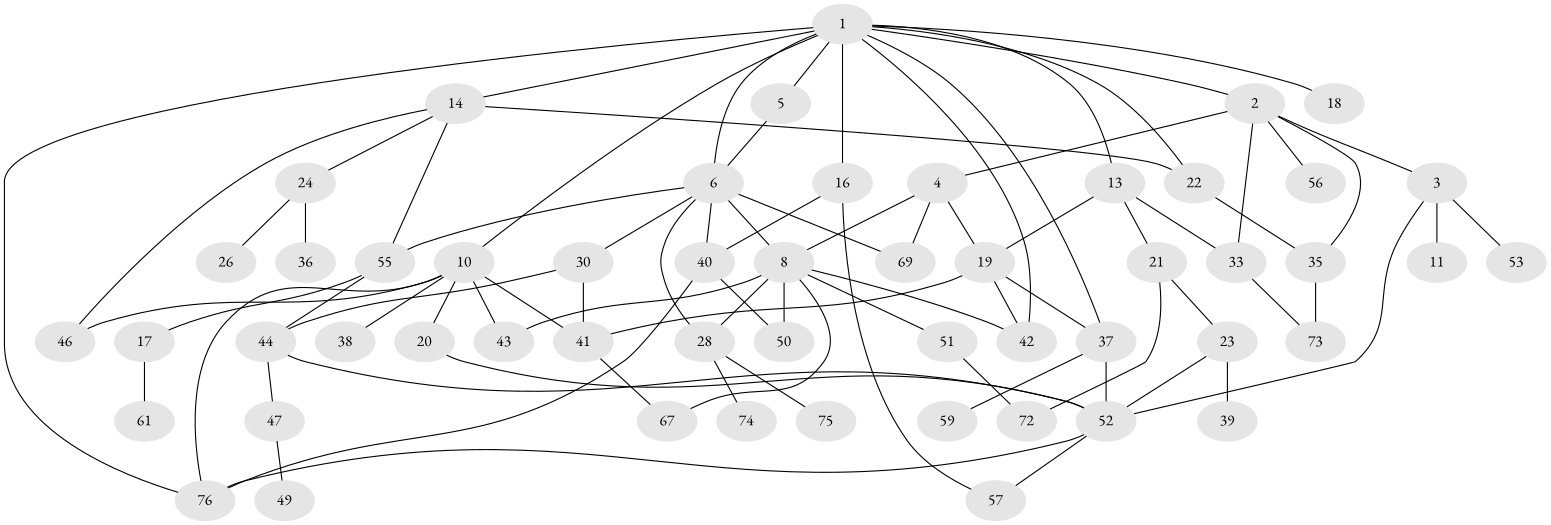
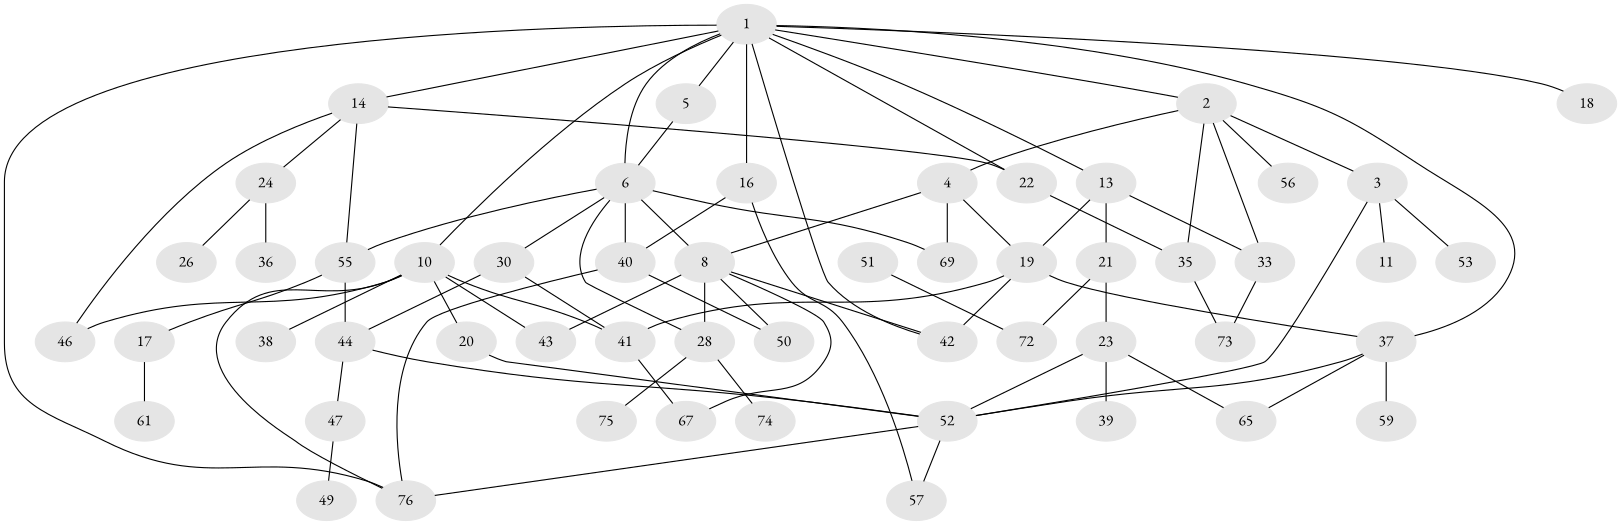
(874, 306) -> none
none -> (1246, 421)
